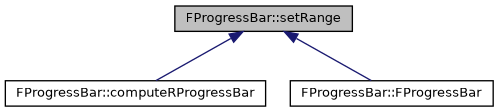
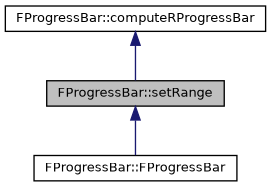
(193, 60) -> (135, 63)
